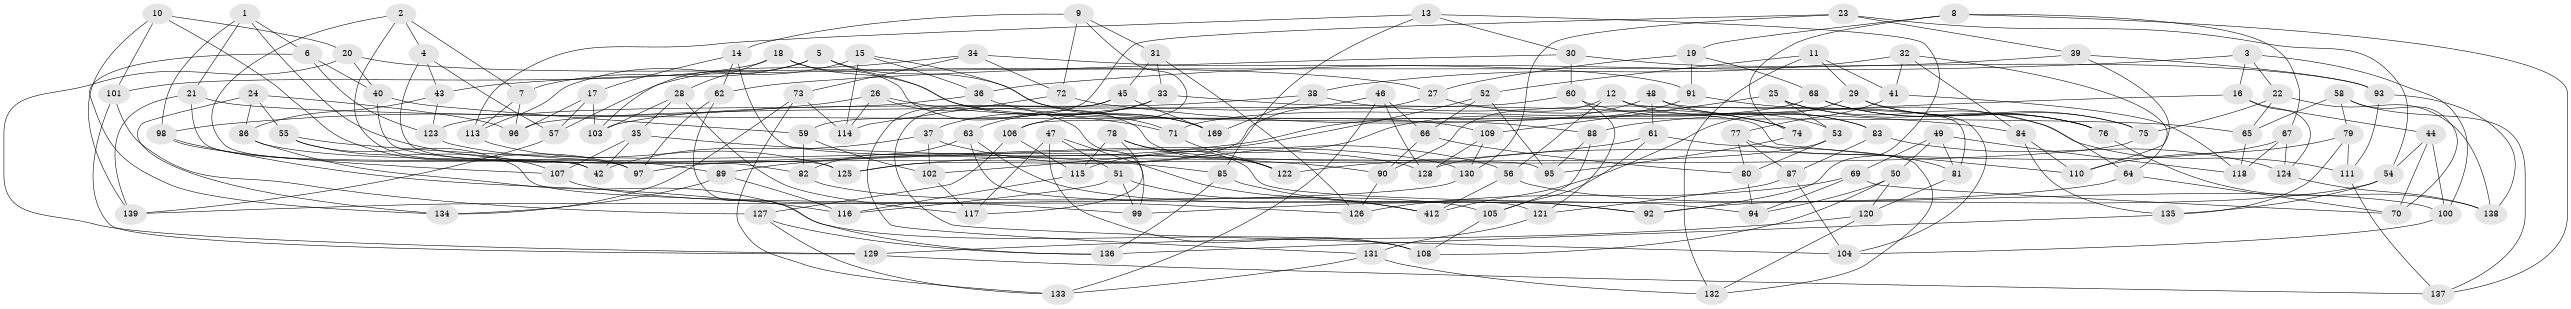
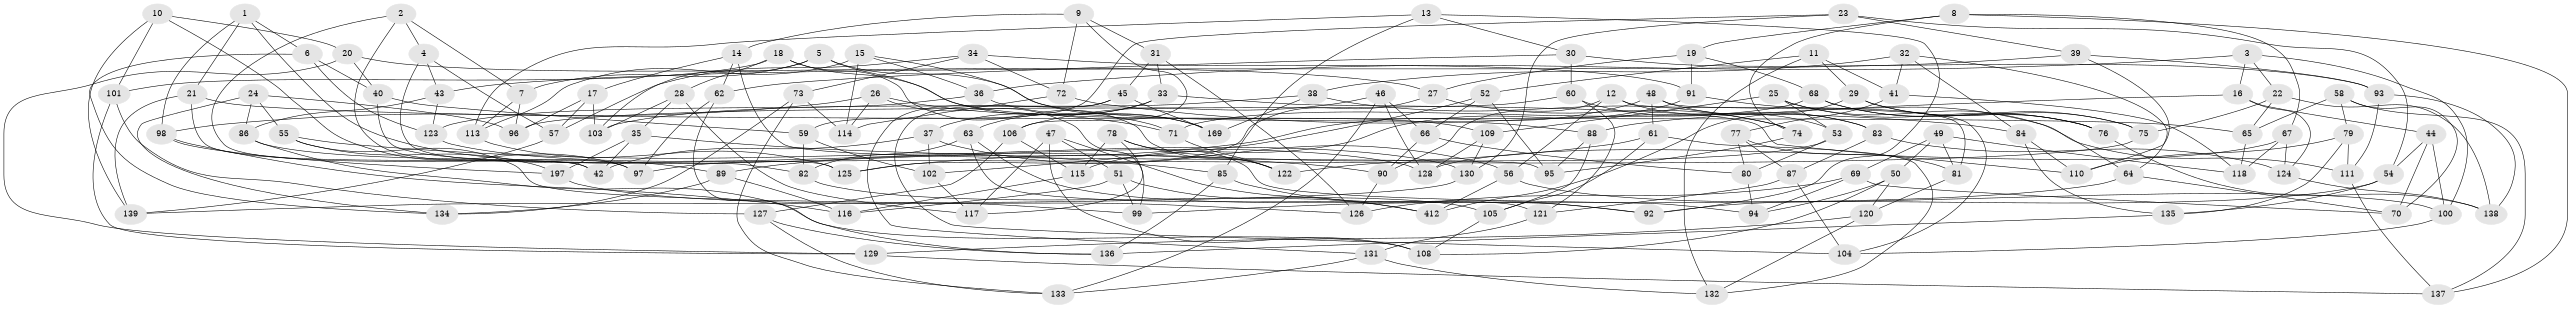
(558, 174) -> (558, 174)
